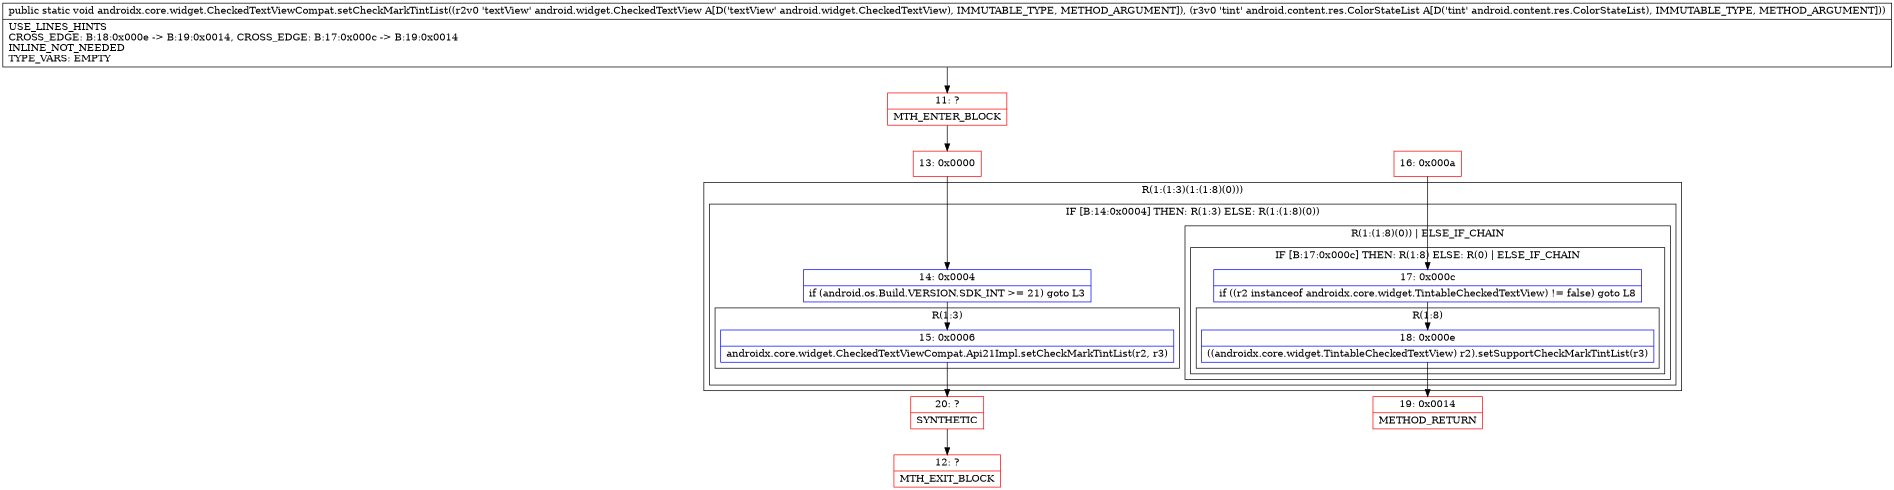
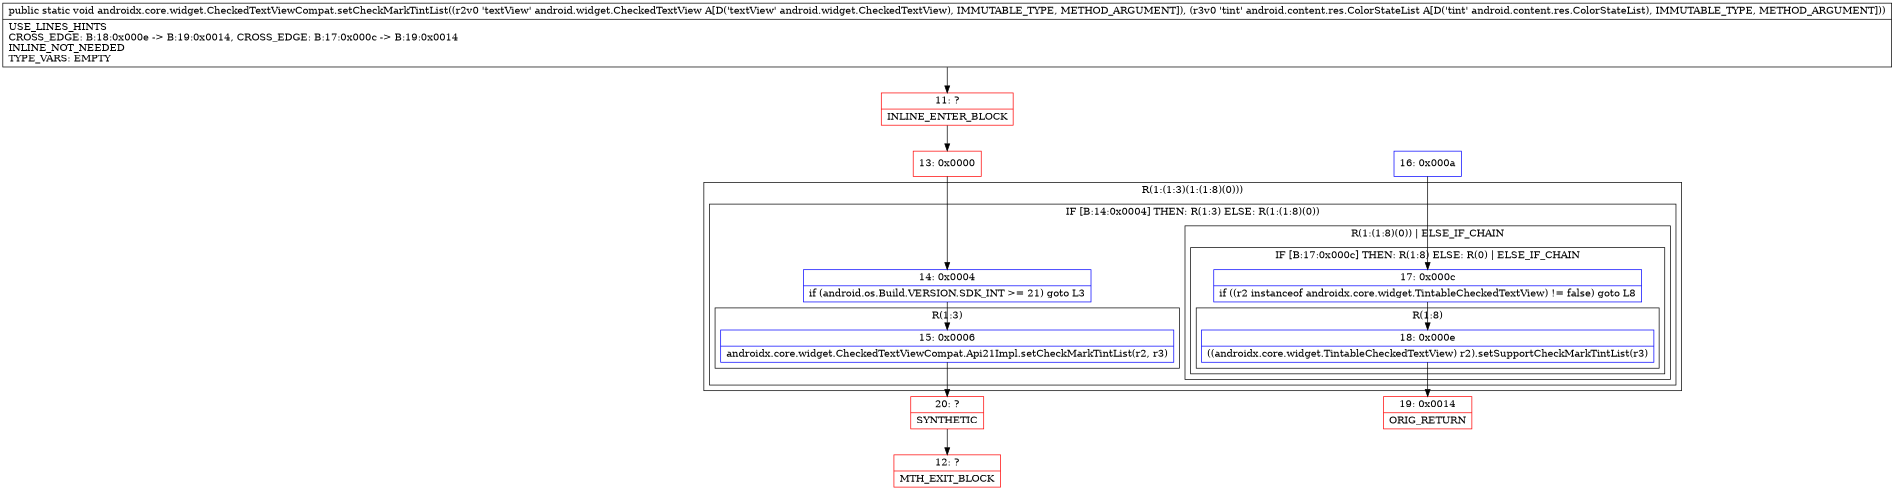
(947, 117) -> (947, 117)
(1428, 164) -> (1428, 164)
(1428, 420) -> (1428, 420)
